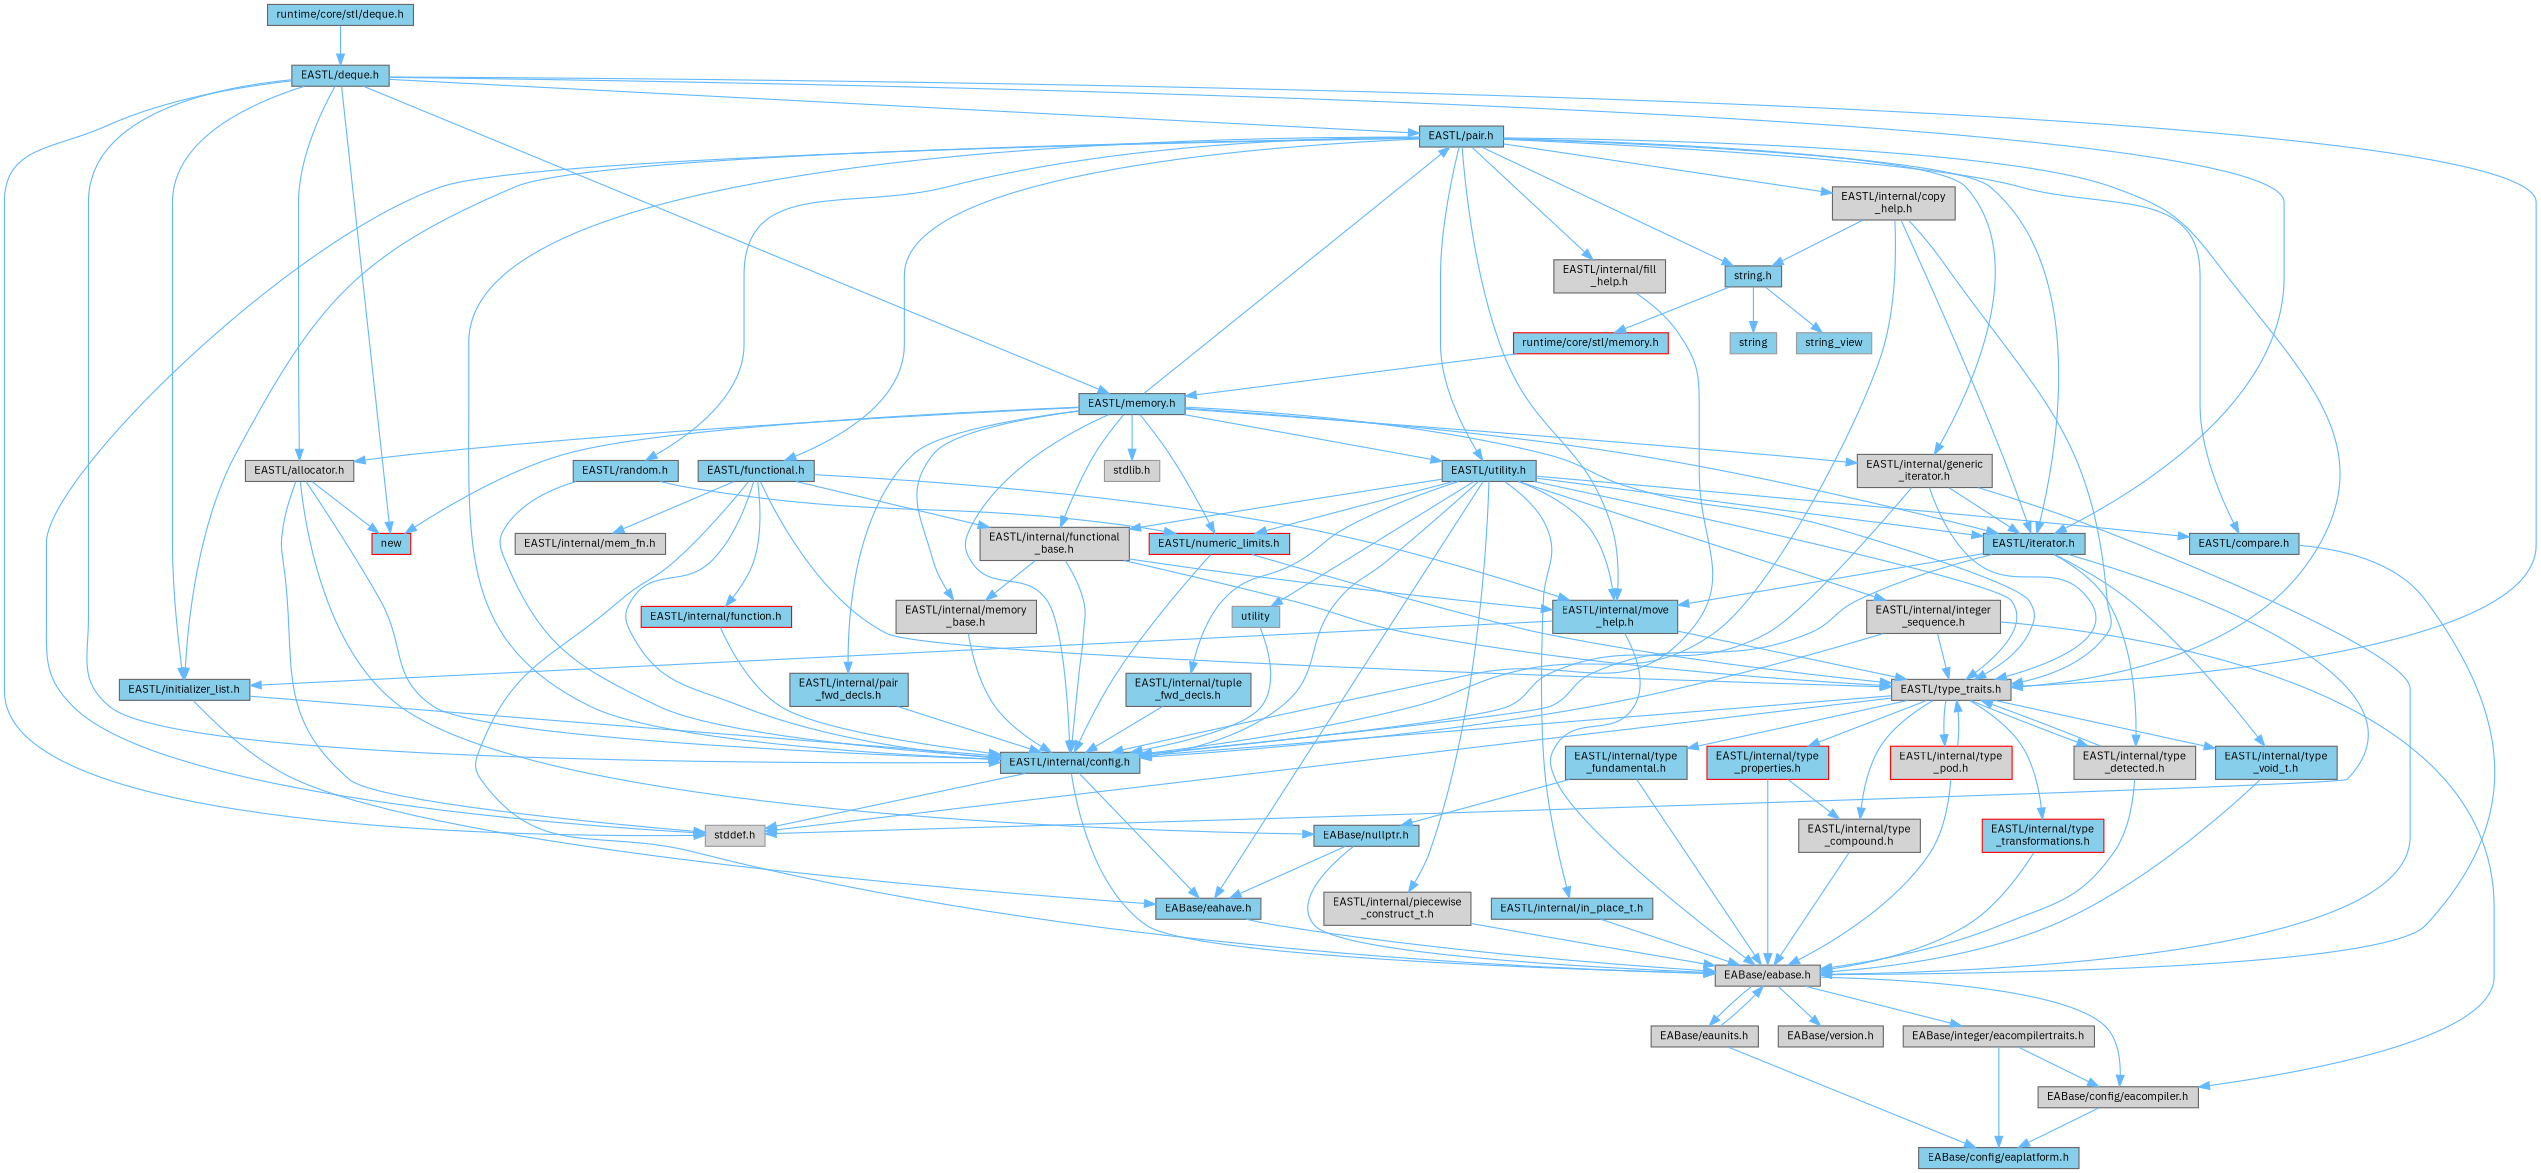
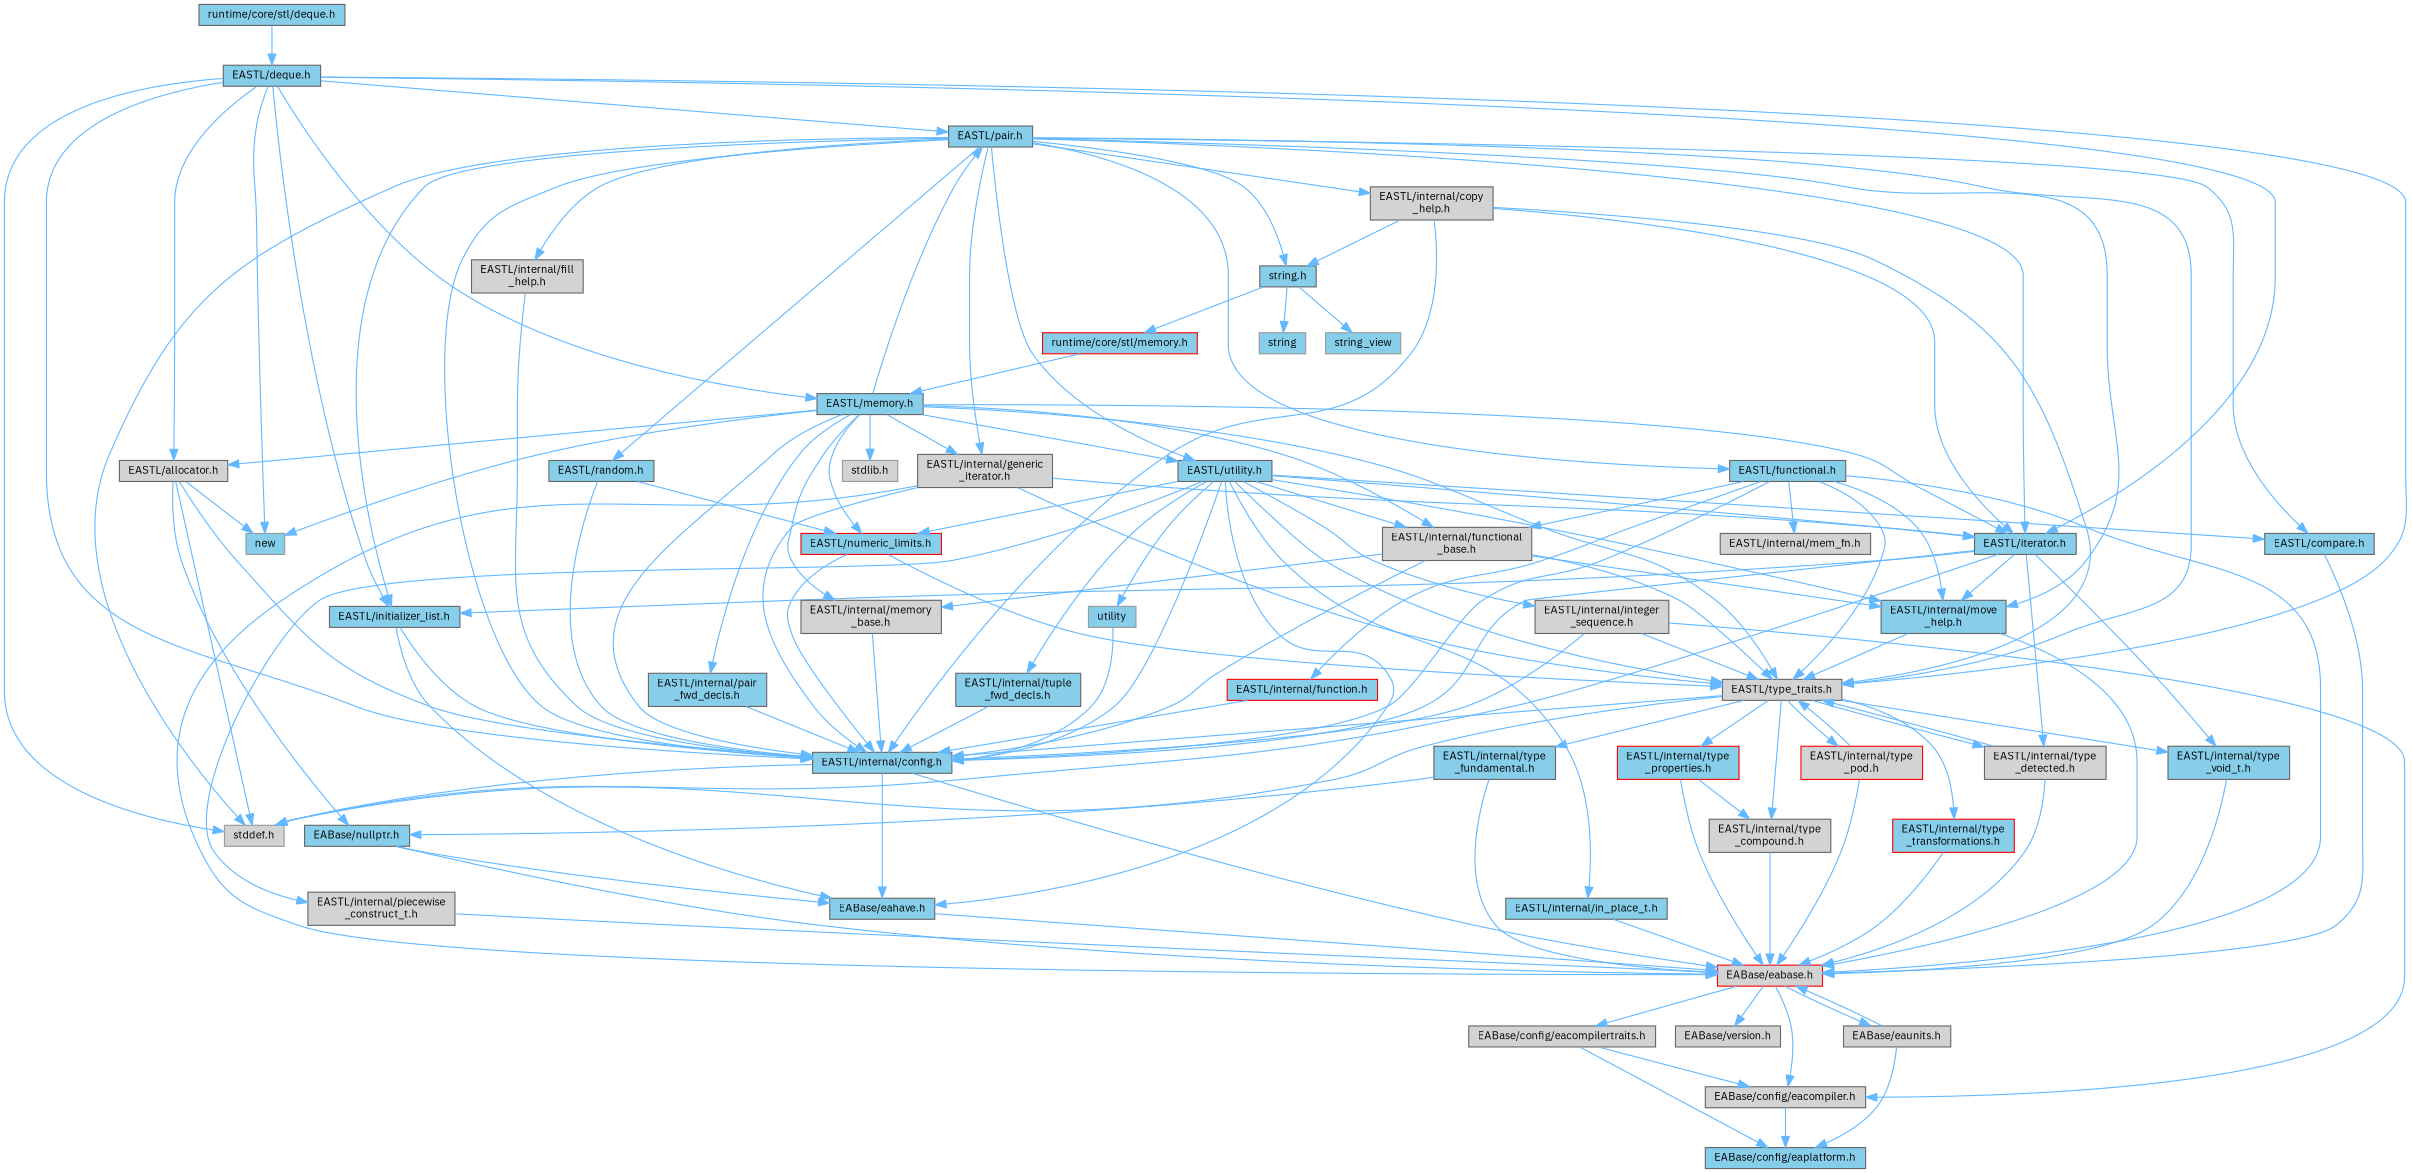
(391, 544) -> (265, 544)
(907, 653) -> (1223, 589)
(1768, 976) -> (1770, 976)
(1999, 1036) -> (1562, 1036)
